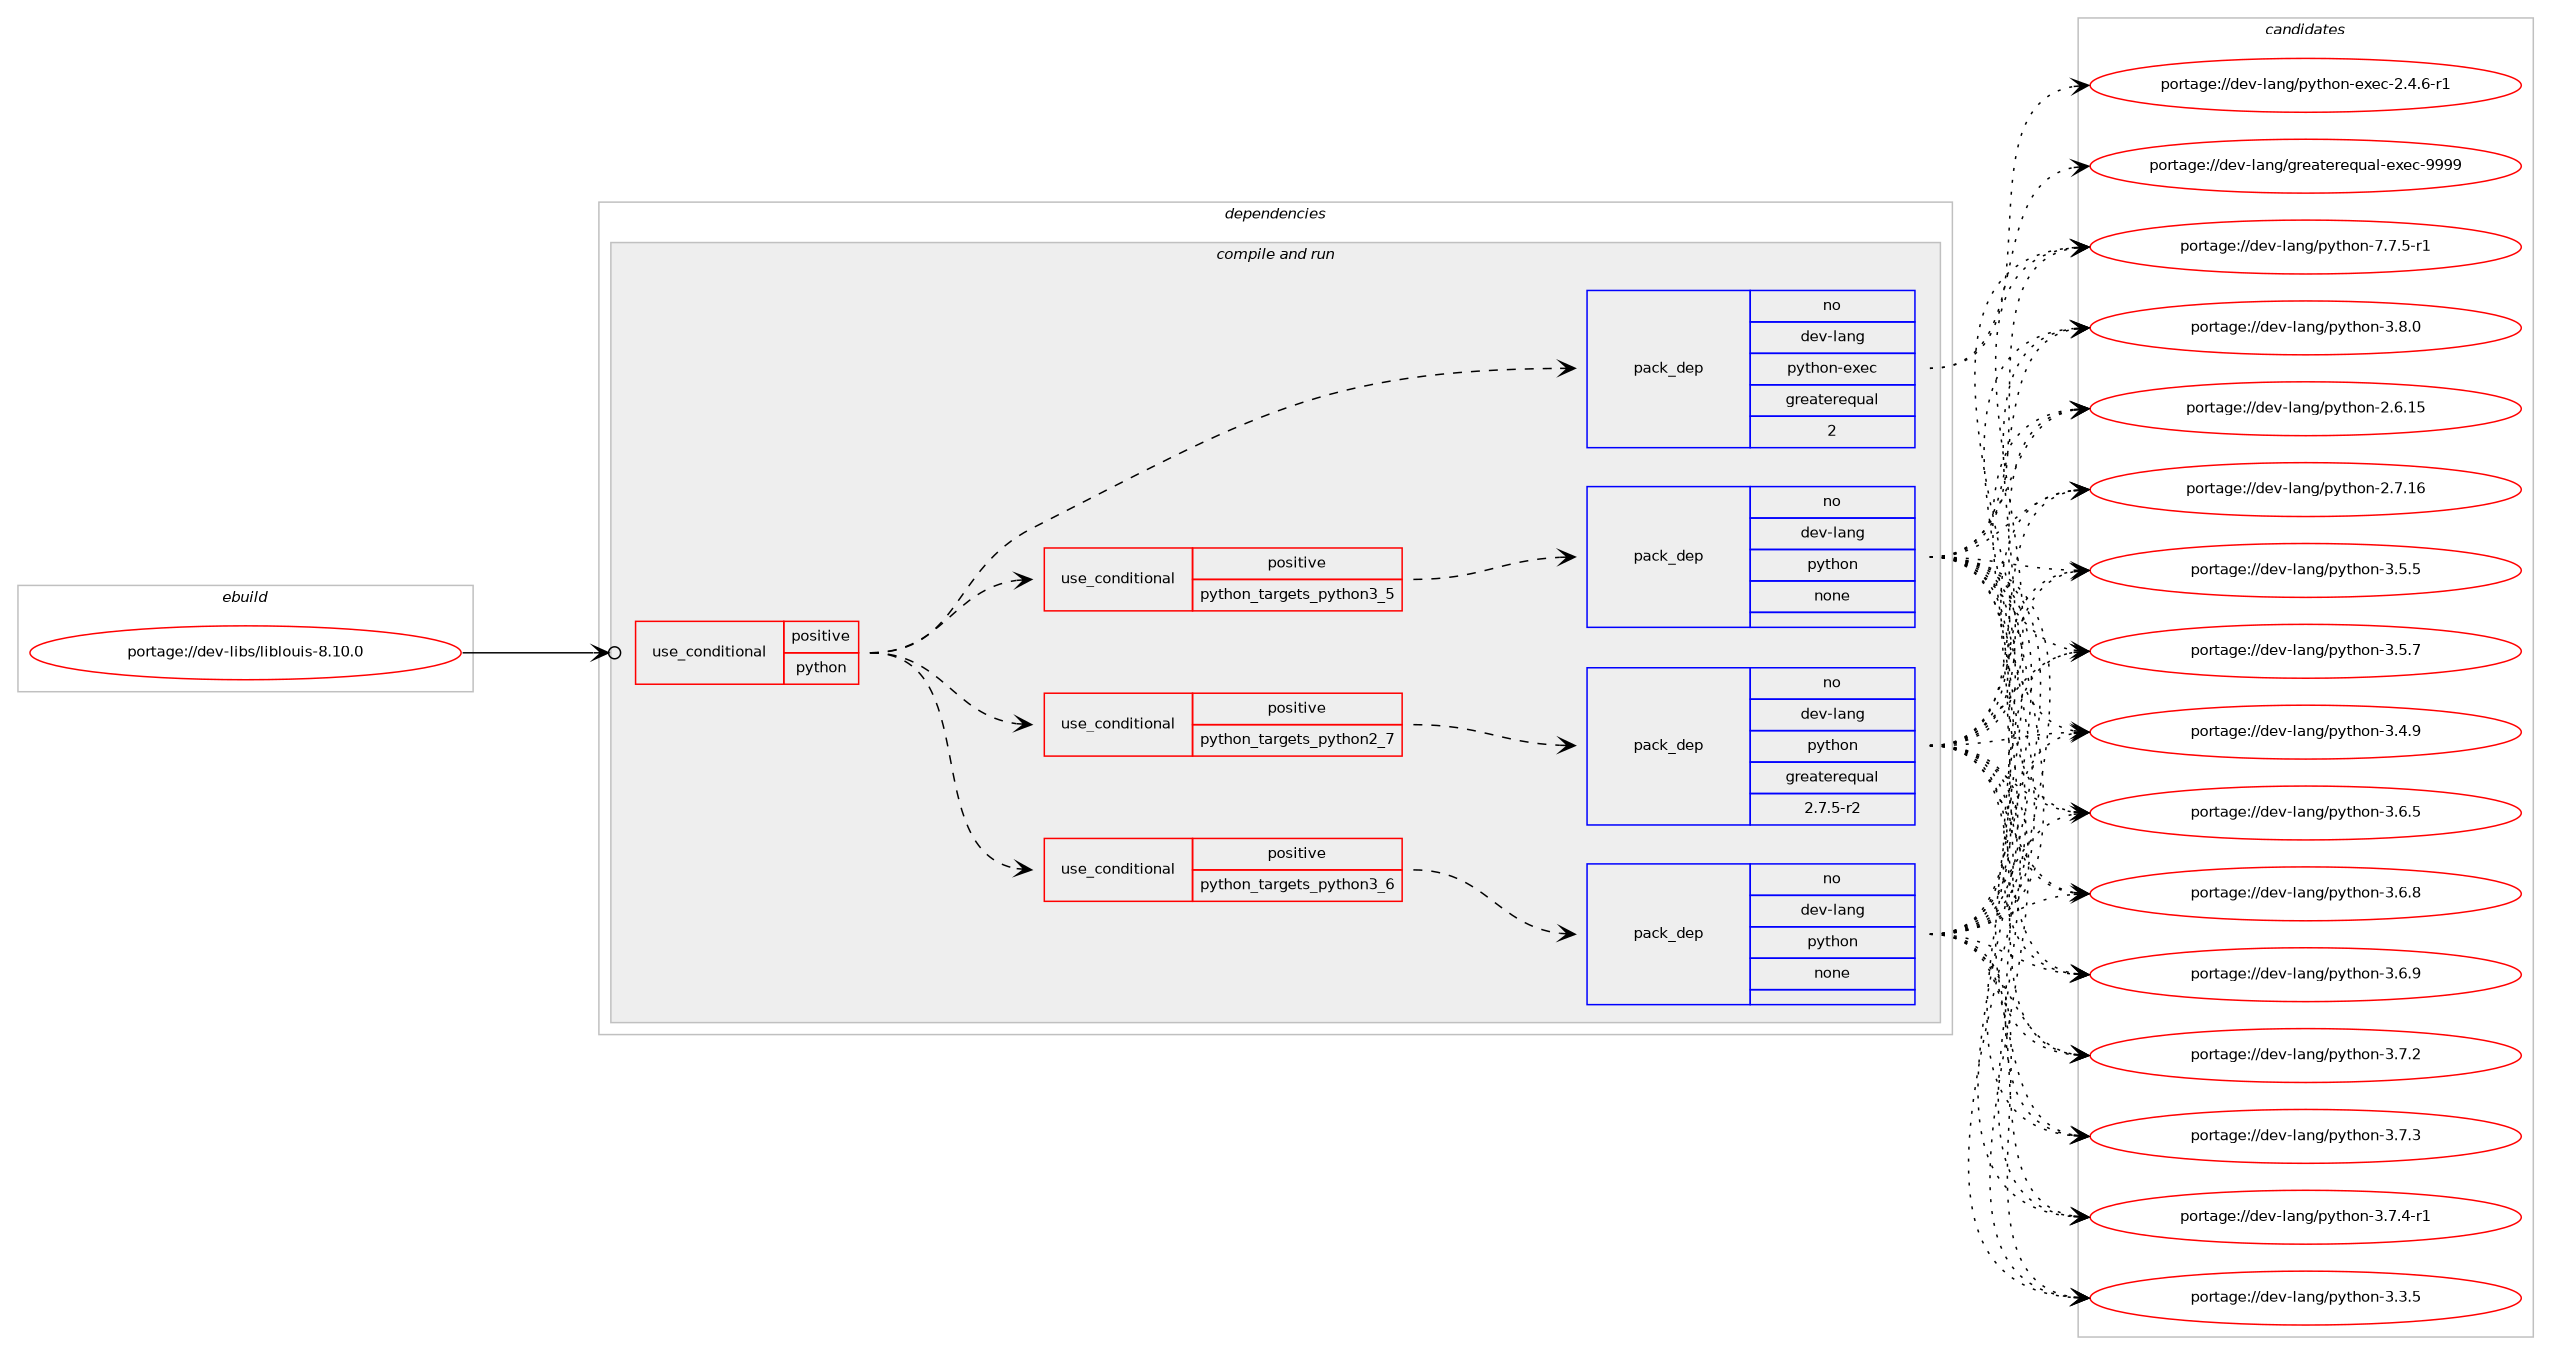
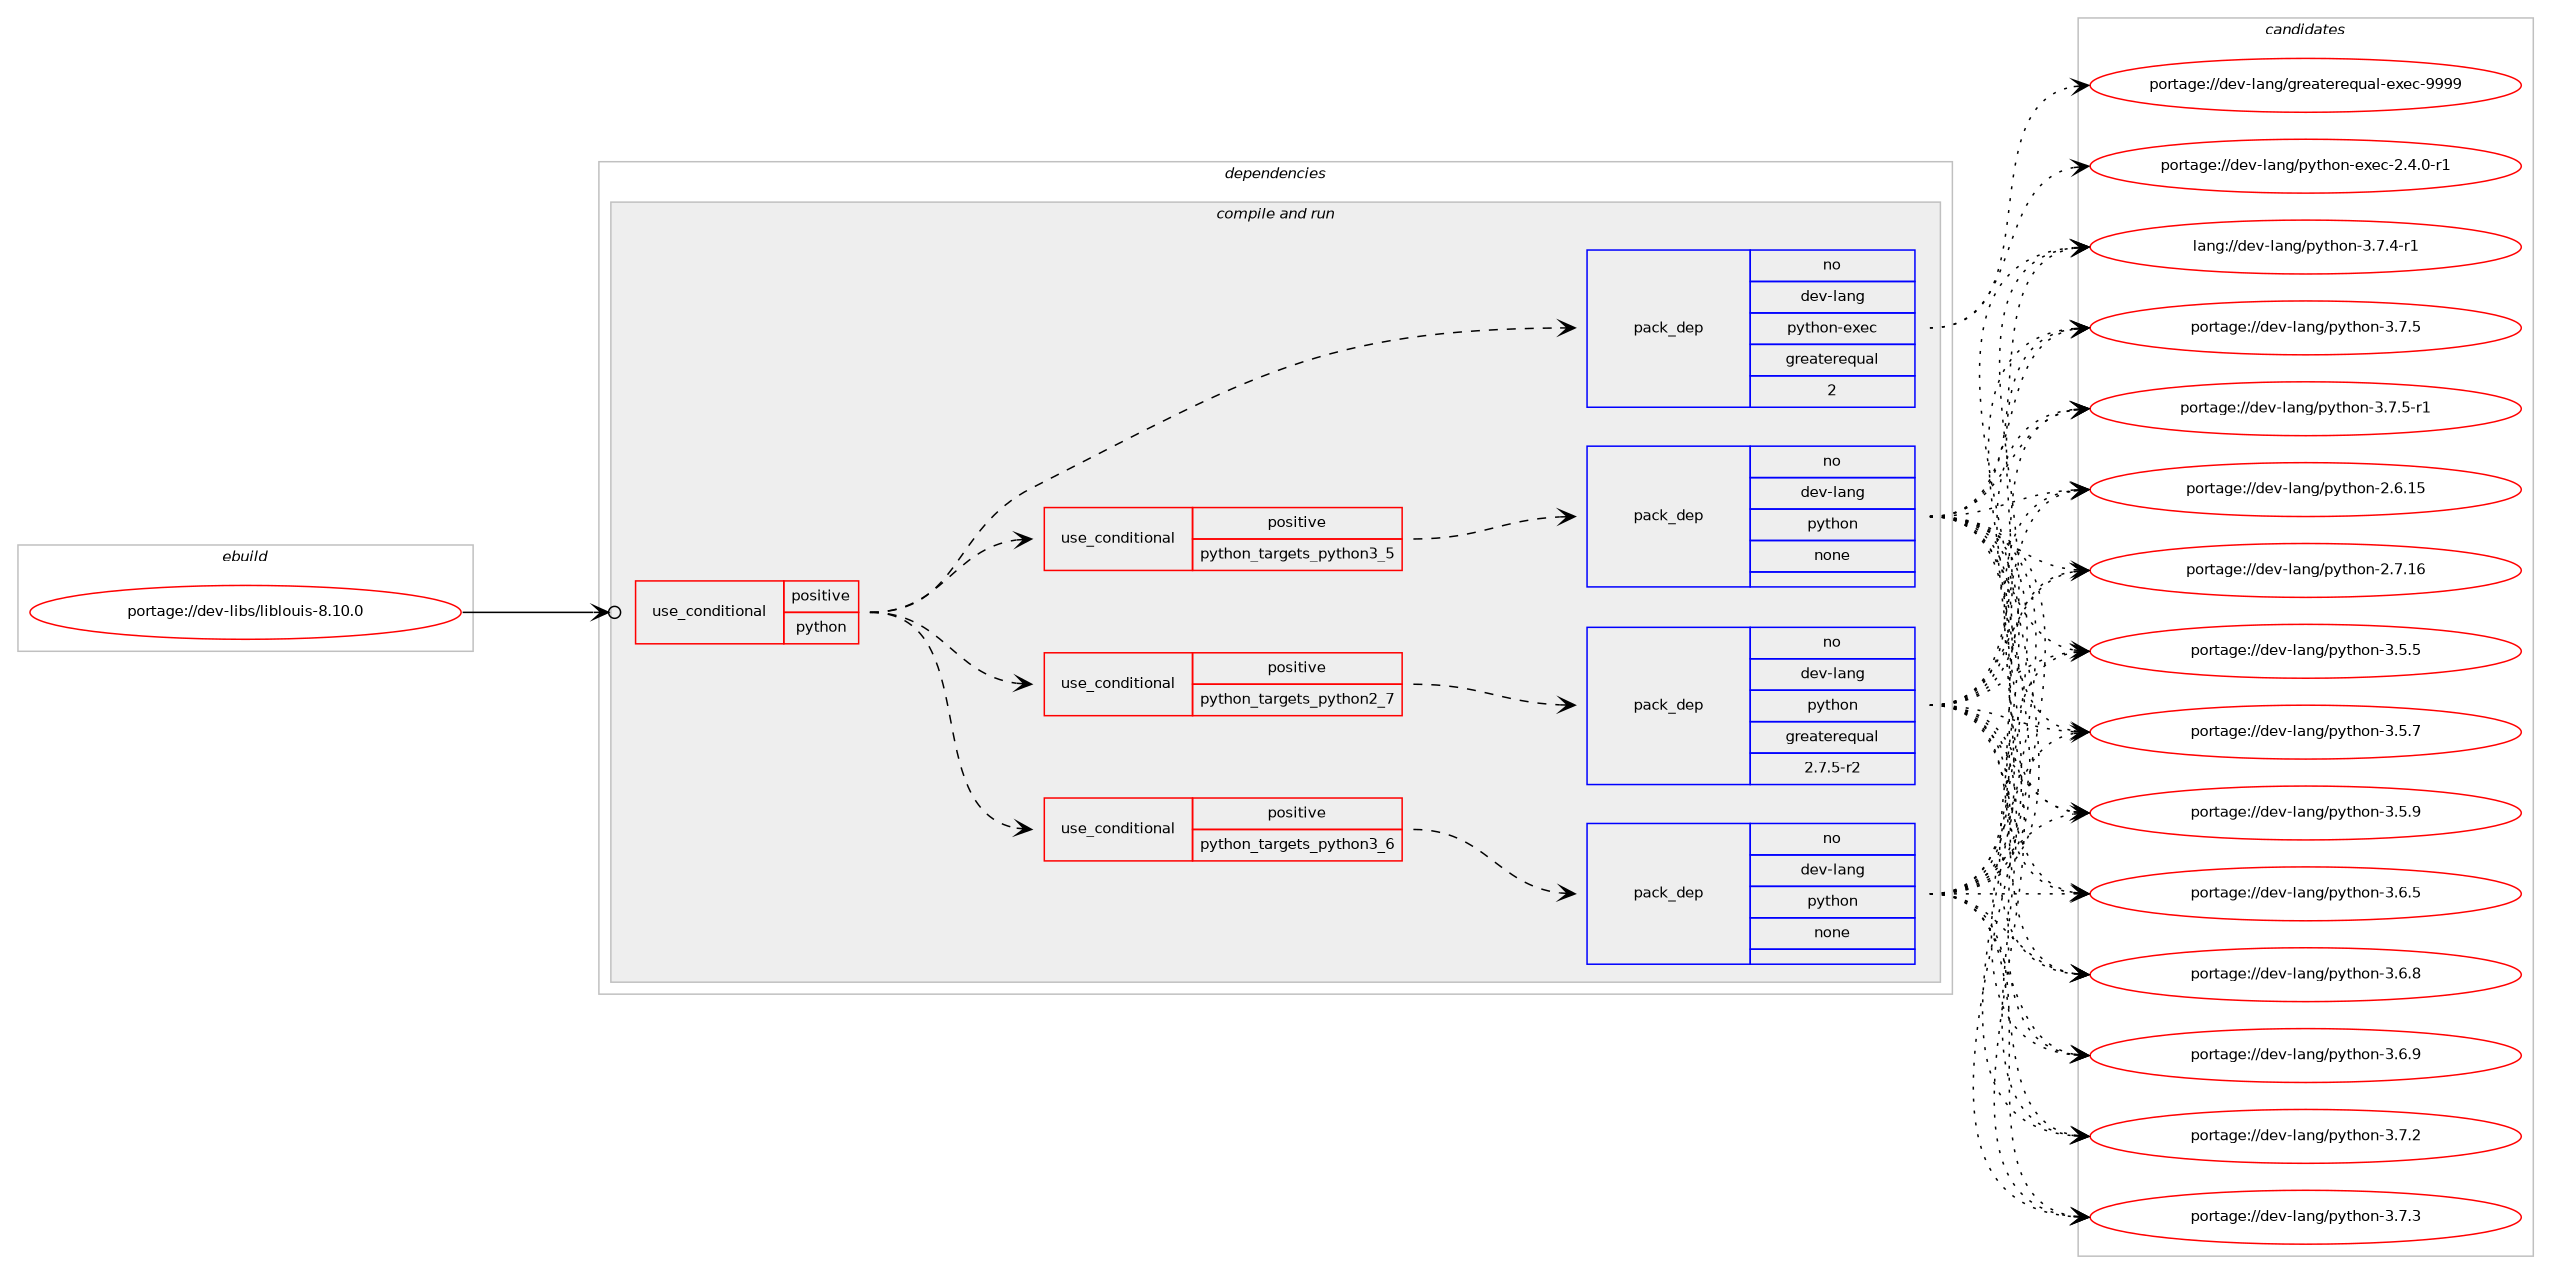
(2306, 85) -> (2306, 166)
(2306, 247) -> (2306, 409)
(2306, 328) -> none
(2306, 732) -> (2306, 813)
(2306, 1217) -> (2306, 247)
(2306, 1298) -> (2306, 328)
